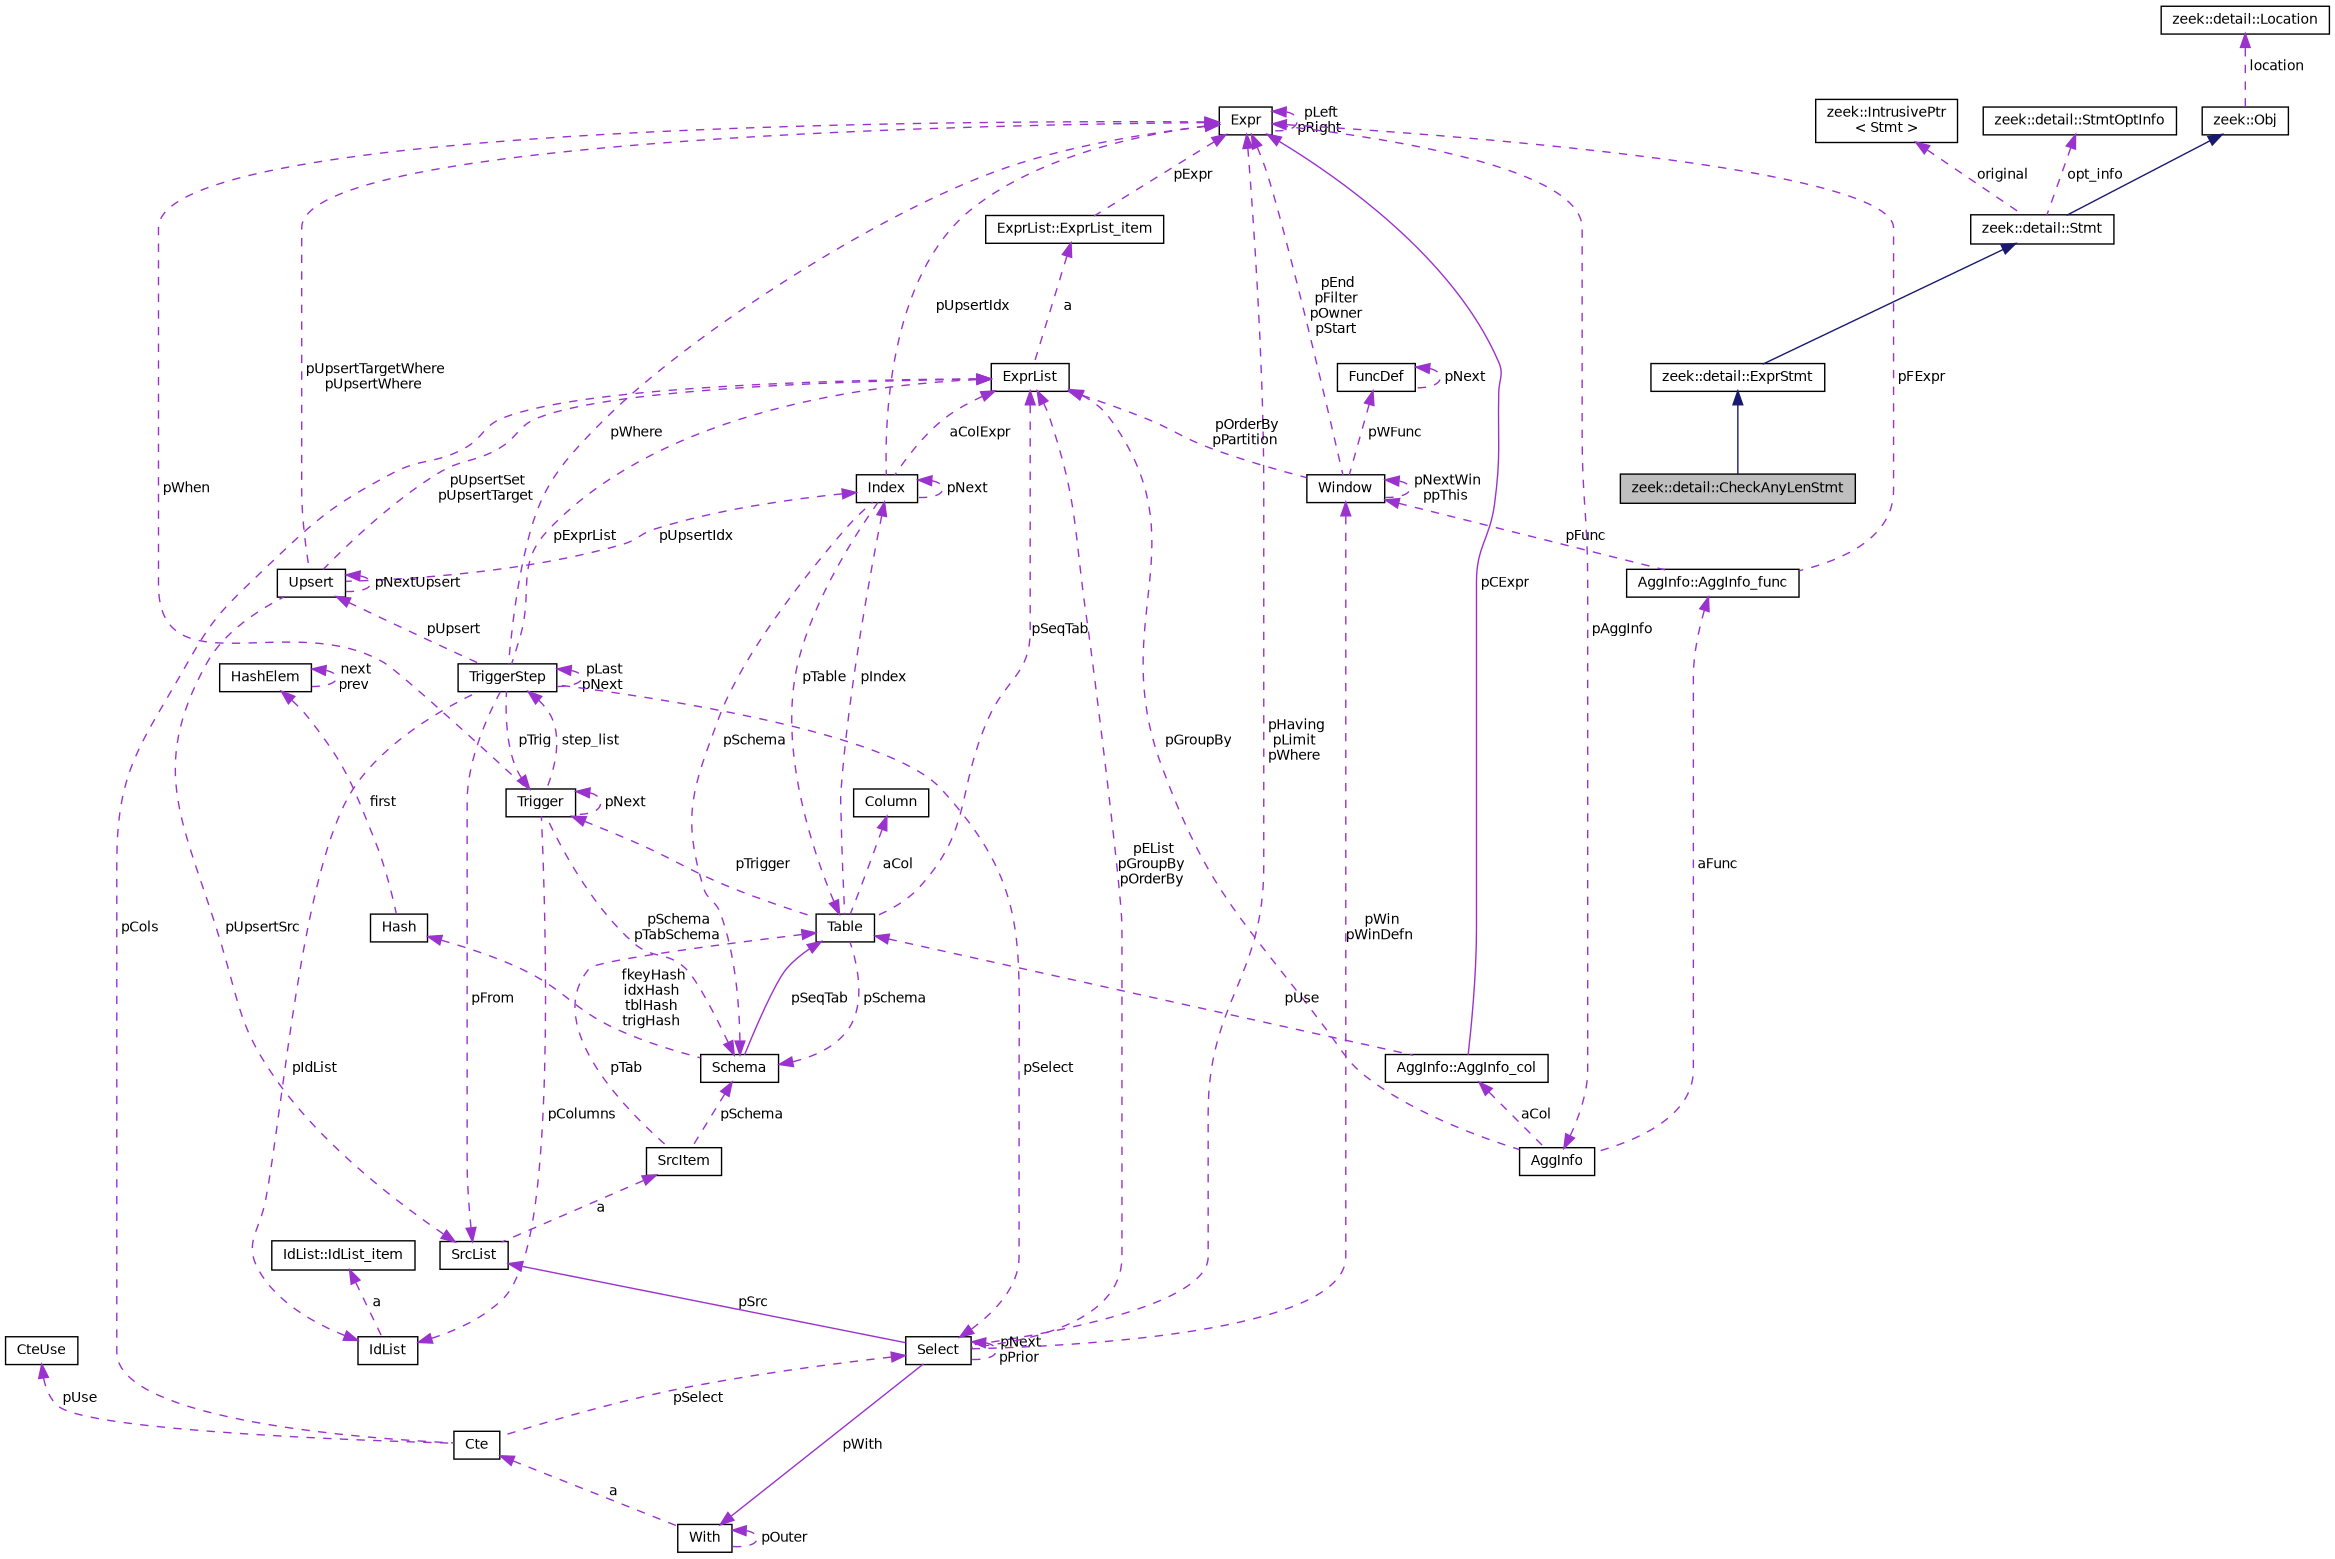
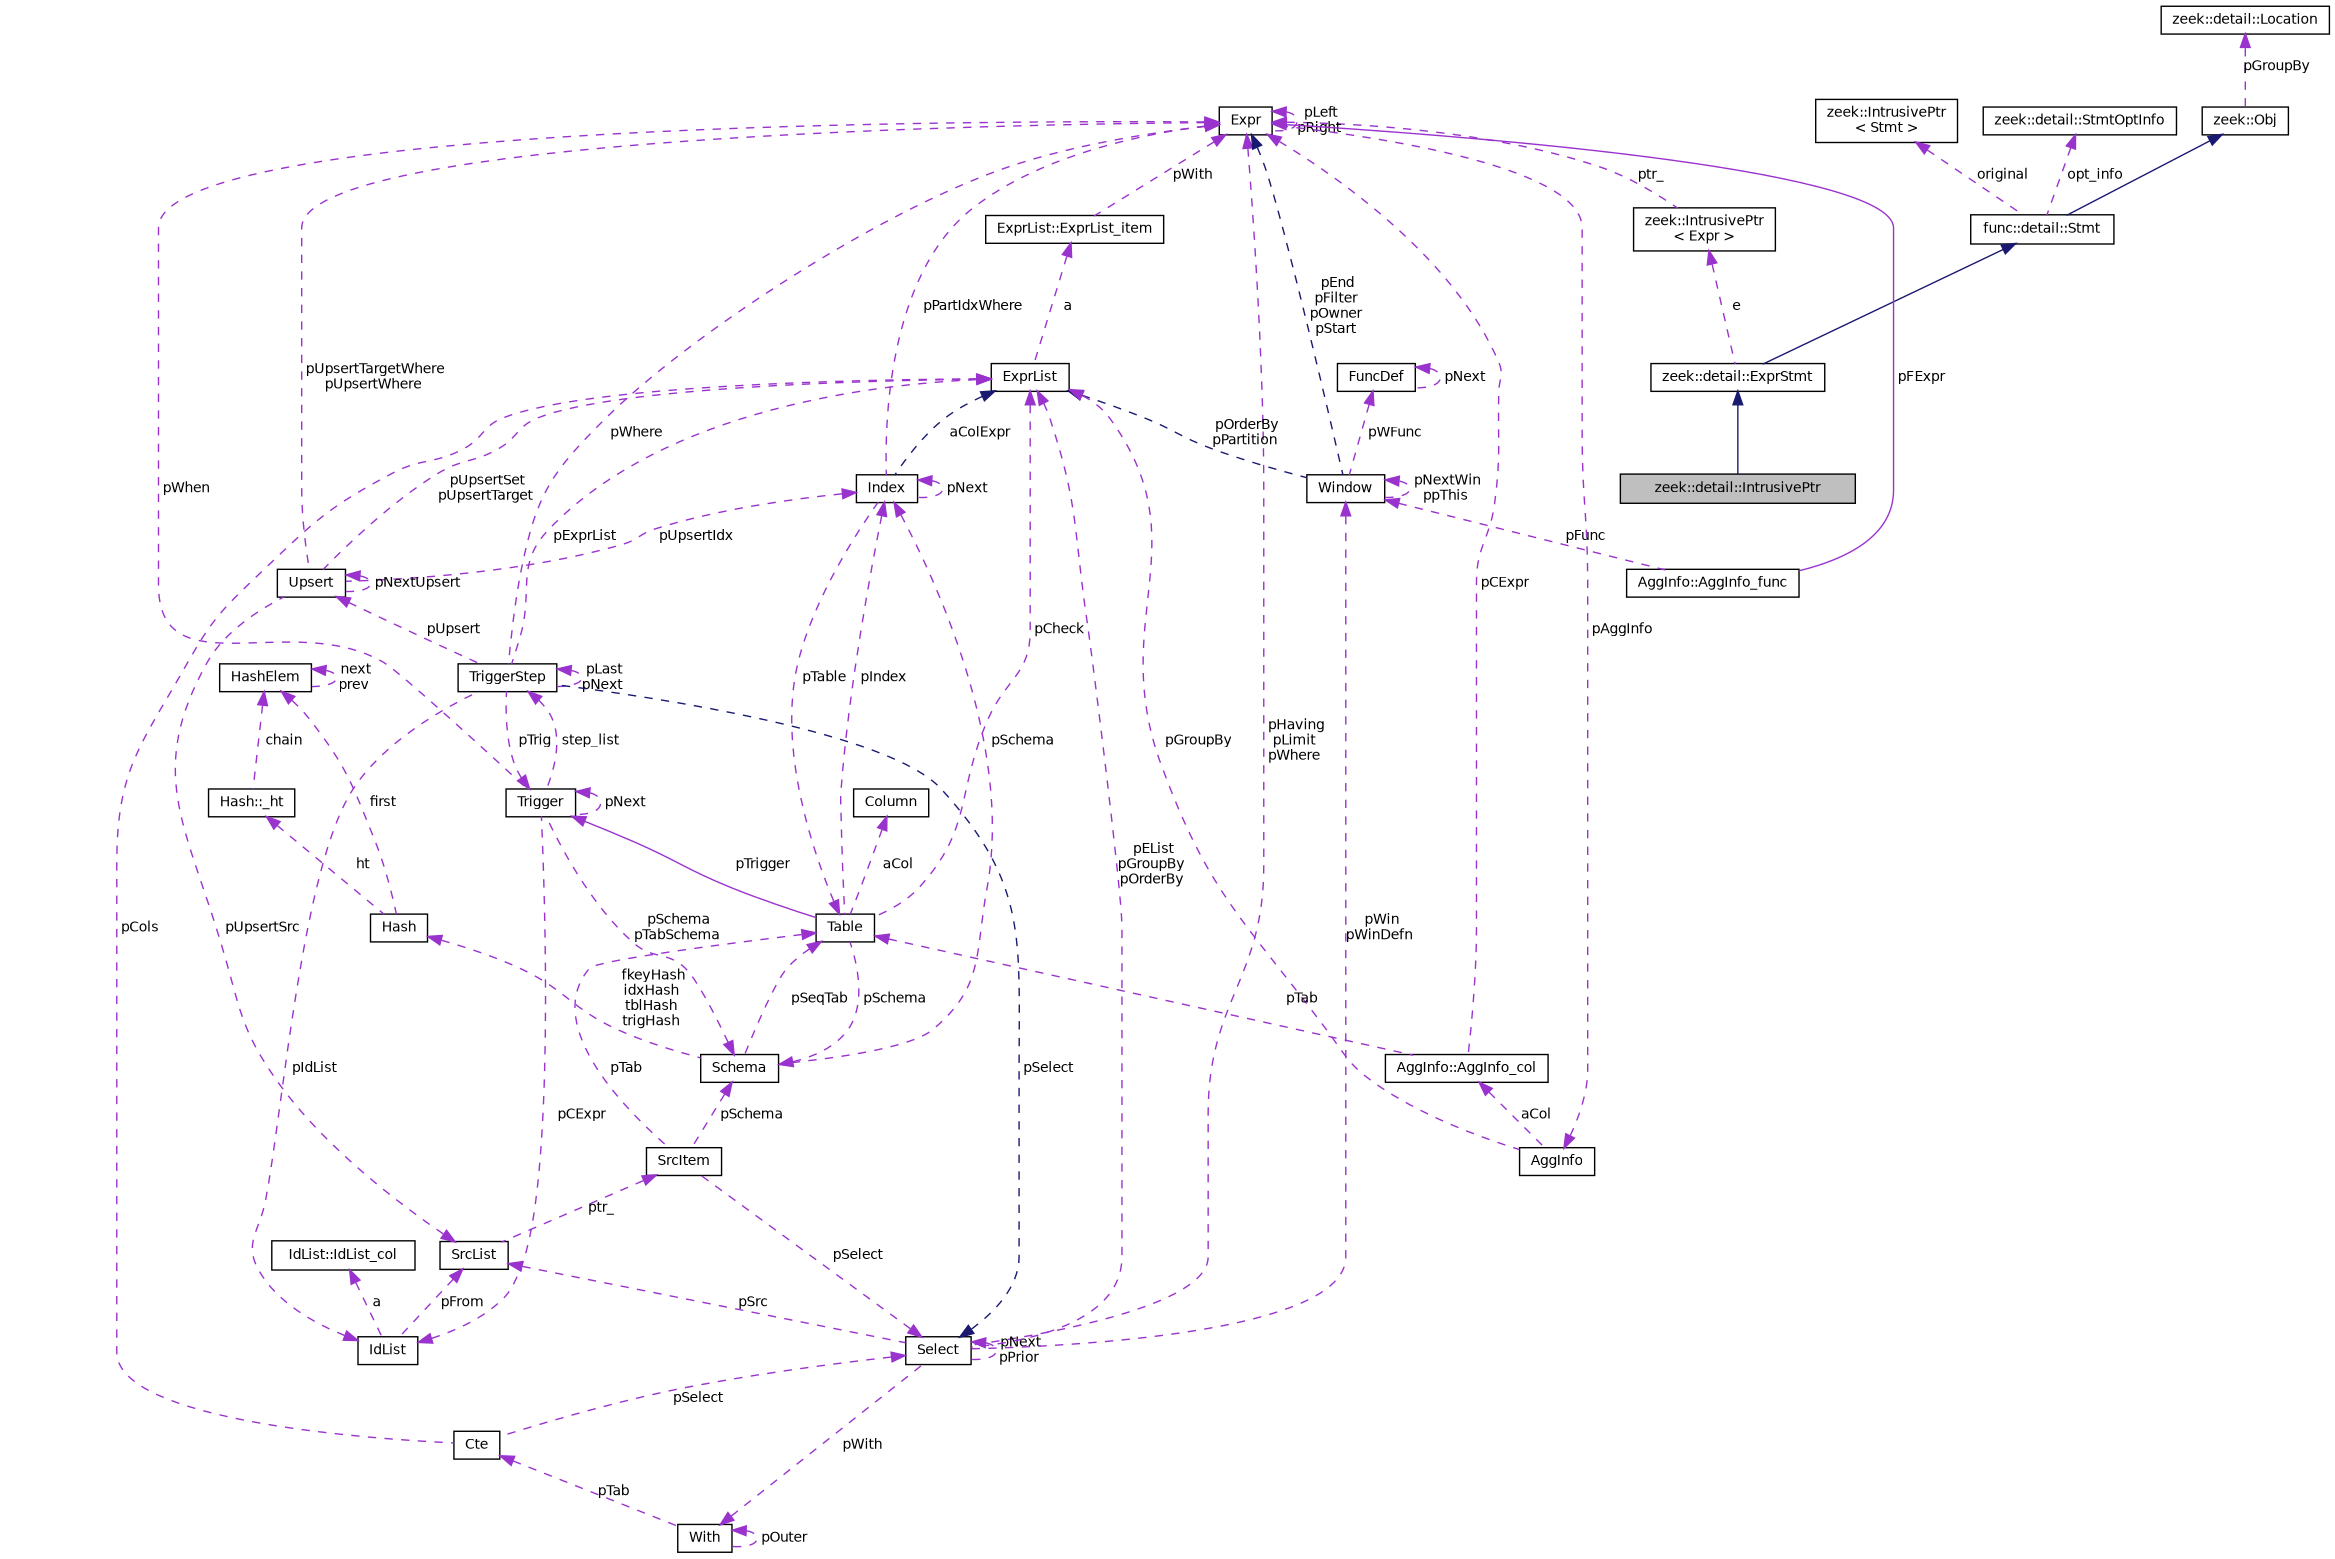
(2275, 67) -> (2275, 67)
(1191, 175) -> (1191, 175)
(1793, 182) -> (1793, 182)
none -> (1704, 229)
(2042, 229) -> (2042, 229)
(971, 307) -> (971, 307)
(1304, 310) -> (1304, 310)
(933, 429) -> (933, 429)
(1192, 441) -> (1192, 441)
(1738, 489) -> (1738, 489)
(1481, 550) -> (1481, 550)
(1058, 630) -> (1058, 630)
(707, 750) -> (992, 834)
none -> (252, 803)
(993, 860) -> (1003, 882)
(688, 868) -> (699, 873)
(1693, 908) -> none
(467, 970) -> (426, 1308)
(770, 997) -> (770, 997)
(1300, 999) -> (1300, 999)
(580, 1115) -> (580, 1115)
(599, 1208) -> (599, 1208)
none -> (805, 1252)
(343, 1255) -> (343, 1255)
(714, 1305) -> (714, 1305)
(42, 1351) -> none
(827, 1440) -> (827, 1440)
(612, 1492) -> (612, 1492)
